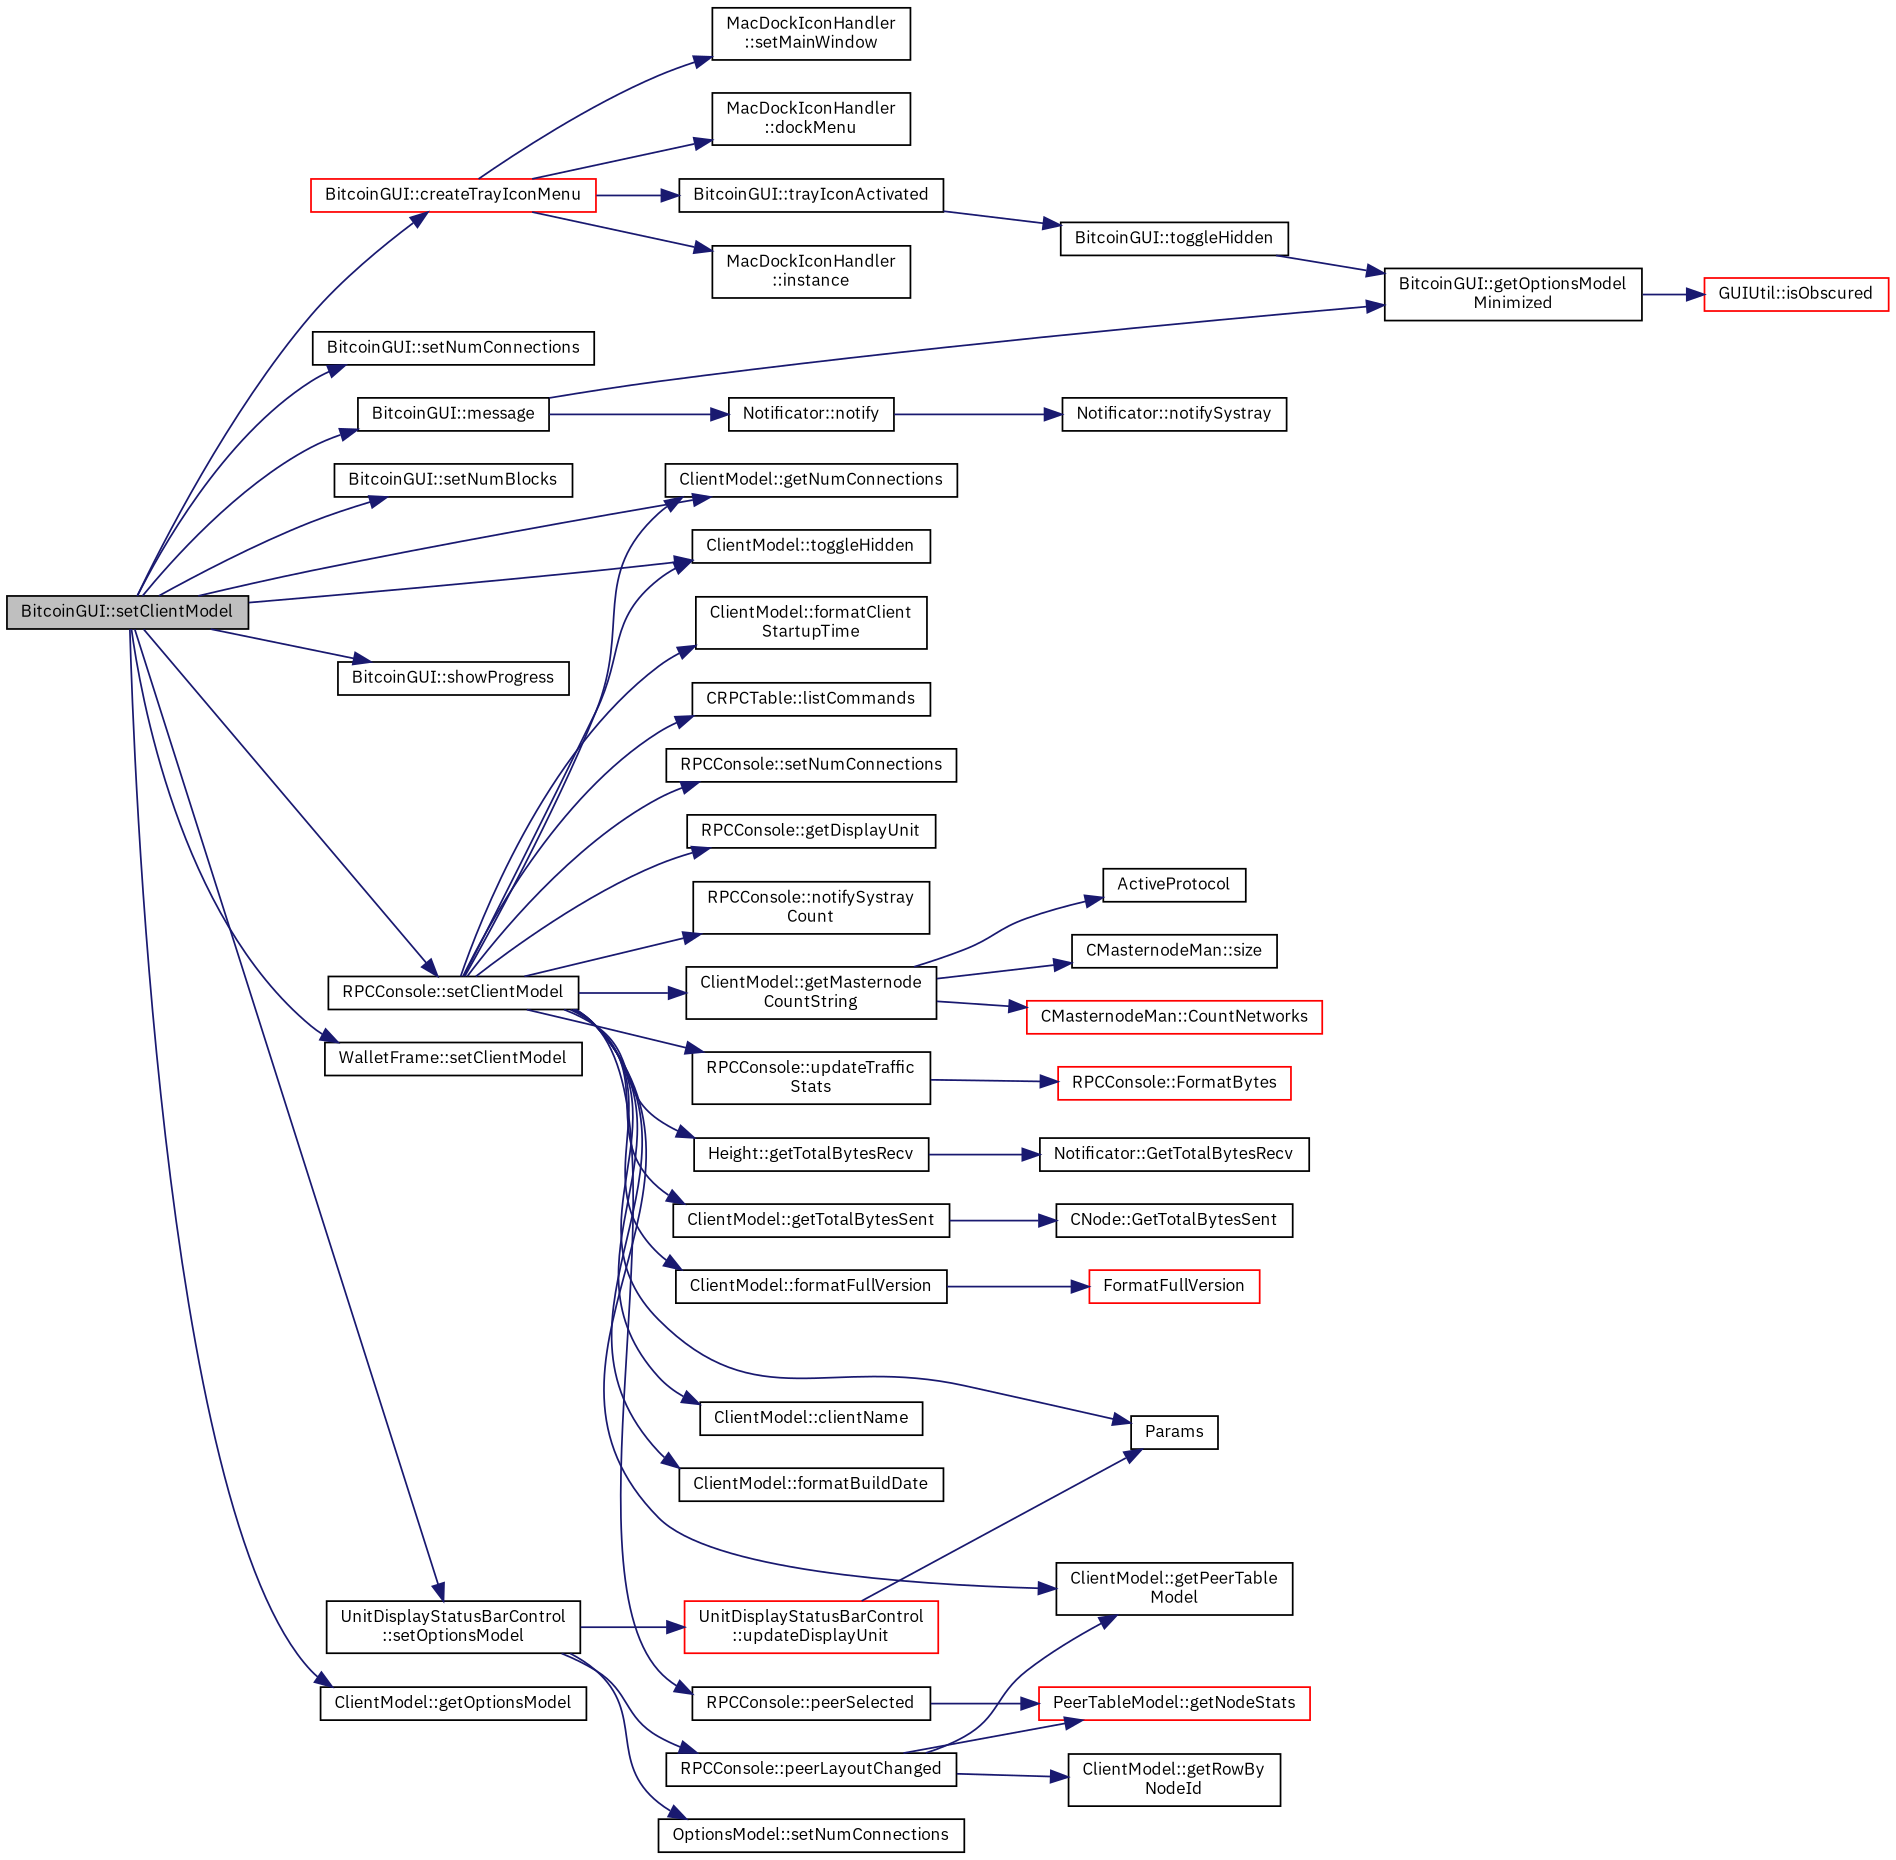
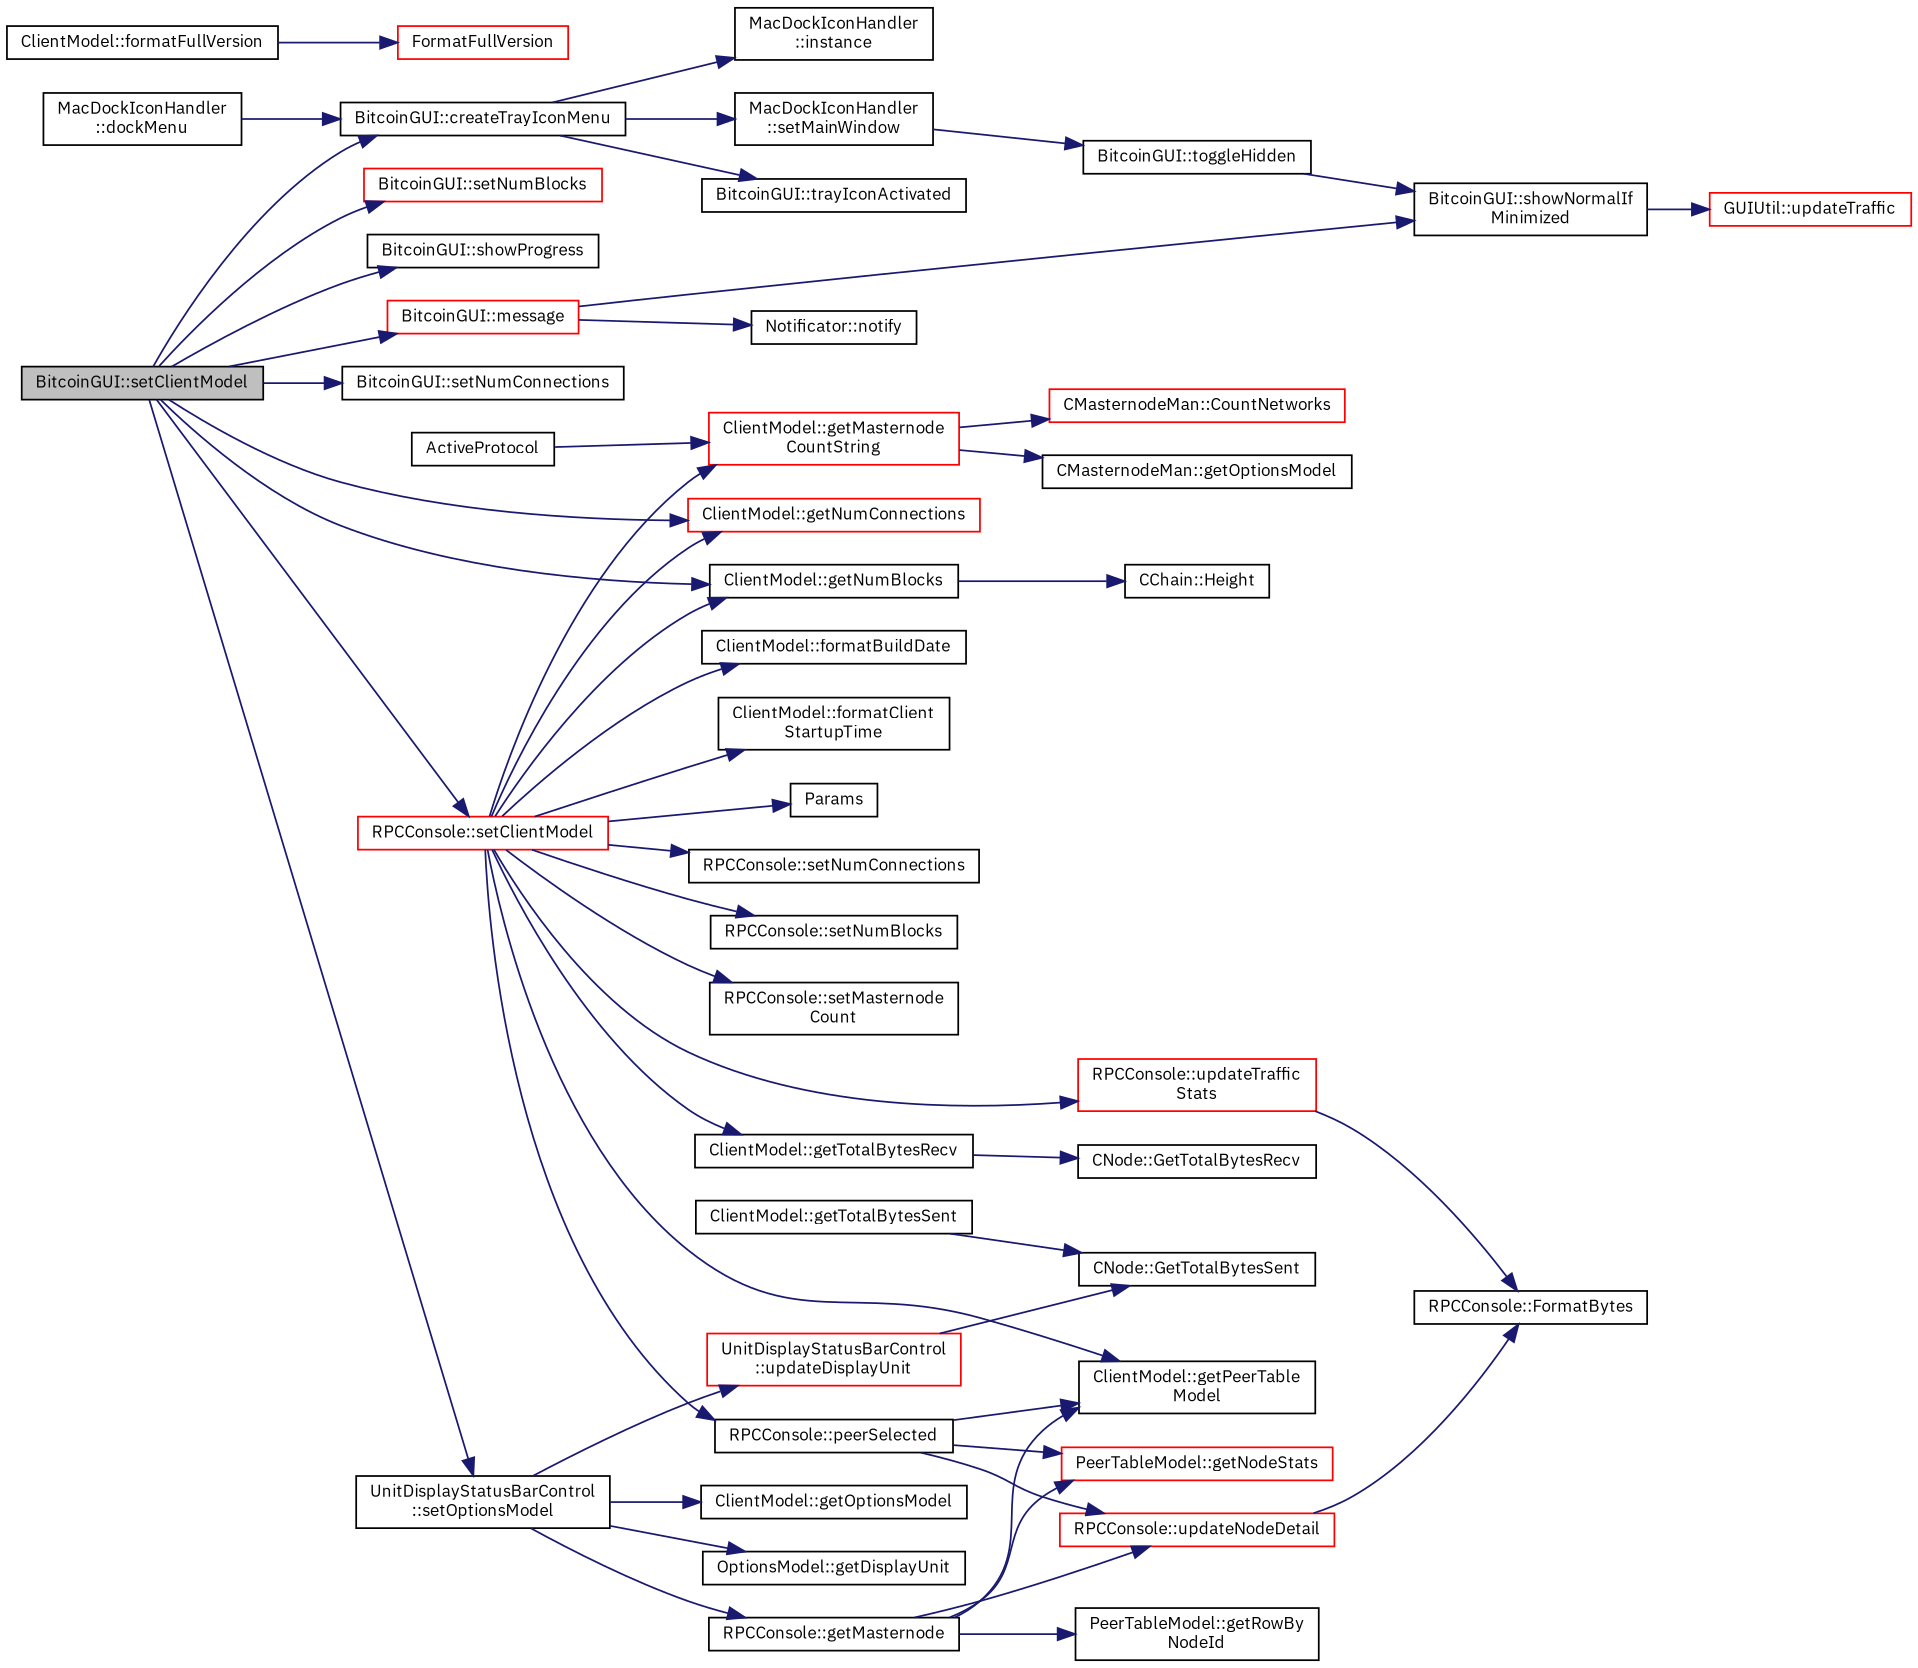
(613, 161) -> (282, 119)
(453, 195) -> (483, 119)
(993, 217) -> (999, 136)
(1513, 295) -> (1531, 209)
(1797, 295) -> (1810, 209)
(453, 414) -> (483, 317)
(1175, 414) -> none
(453, 480) -> (483, 185)
(811, 480) -> (834, 515)
(811, 546) -> (834, 581)
none -> (1197, 581)
(811, 699) -> none
(811, 831) -> (834, 932)
(811, 908) -> (834, 1009)
(999, 931) -> (623, 445)
(1175, 951) -> (1197, 472)
(453, 993) -> (483, 833)
(811, 993) -> (834, 439)
(453, 1059) -> none
(811, 1078) -> (1197, 1085)
(1175, 1083) -> (1531, 1307)
(627, 1098) -> none
(628, 1131) -> none
(811, 1155) -> (834, 1151)
(1175, 1155) -> (1197, 1162)
(170, 1166) -> (647, 1502)
none -> (1007, 1413)
(811, 1419) -> none
(994, 1529) -> (1026, 1312)
none -> (1197, 1530)
(811, 1770) -> (834, 1634)
(1175, 1780) -> (1197, 1634)
(811, 1836) -> (834, 1568)
